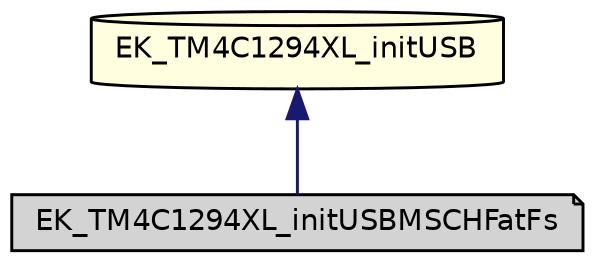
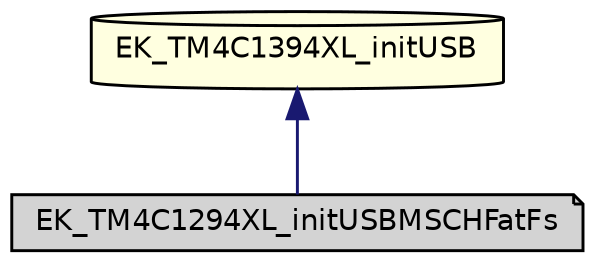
(297, 50) -> (297, 50)
